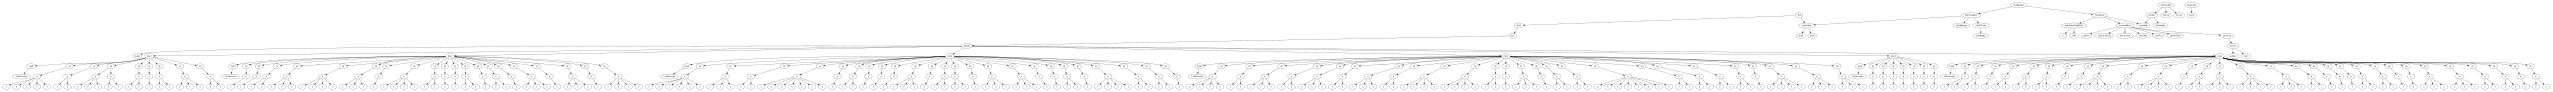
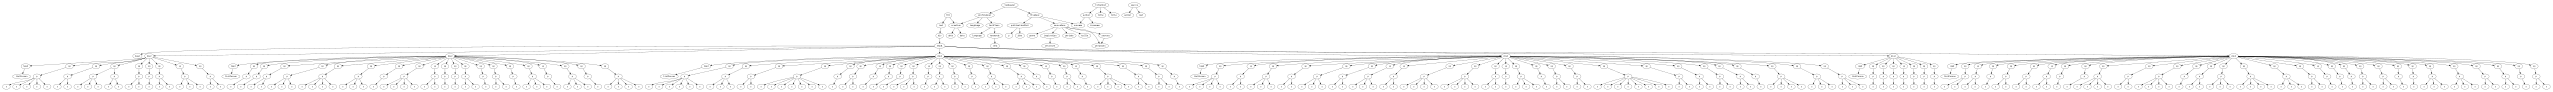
none -> (995, 30)
(2125, 30) -> (1050, 40)
(2230, 40) -> (1103, 40)
